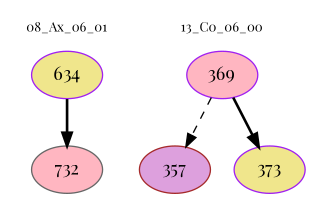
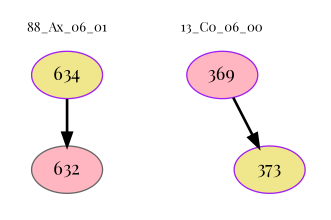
(67, 28) -> (67, 28)
(67, 170) -> (67, 170)
(175, 170) -> none
